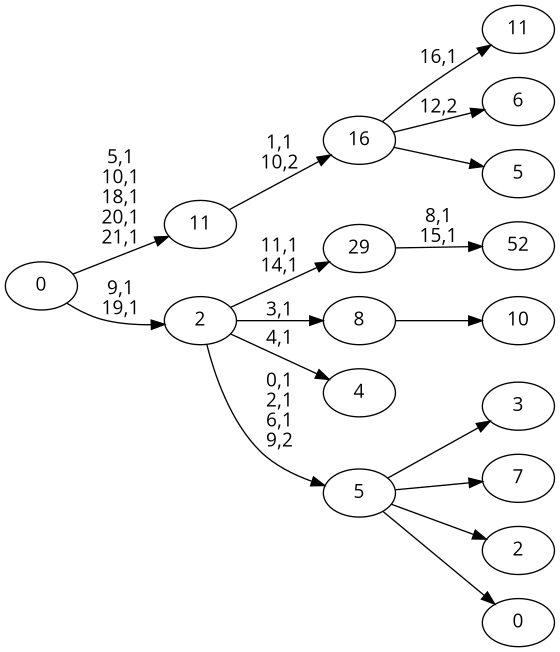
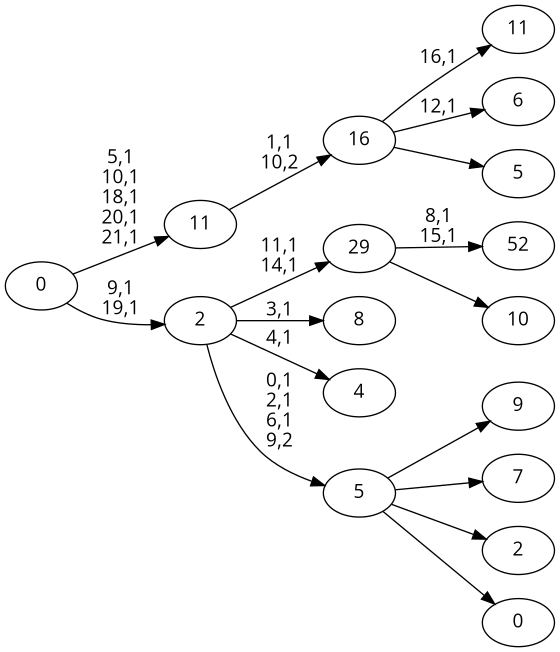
(439, 108) -> (439, 108)
(432, 321) -> (433, 282)
(518, 406) -> (518, 406)
